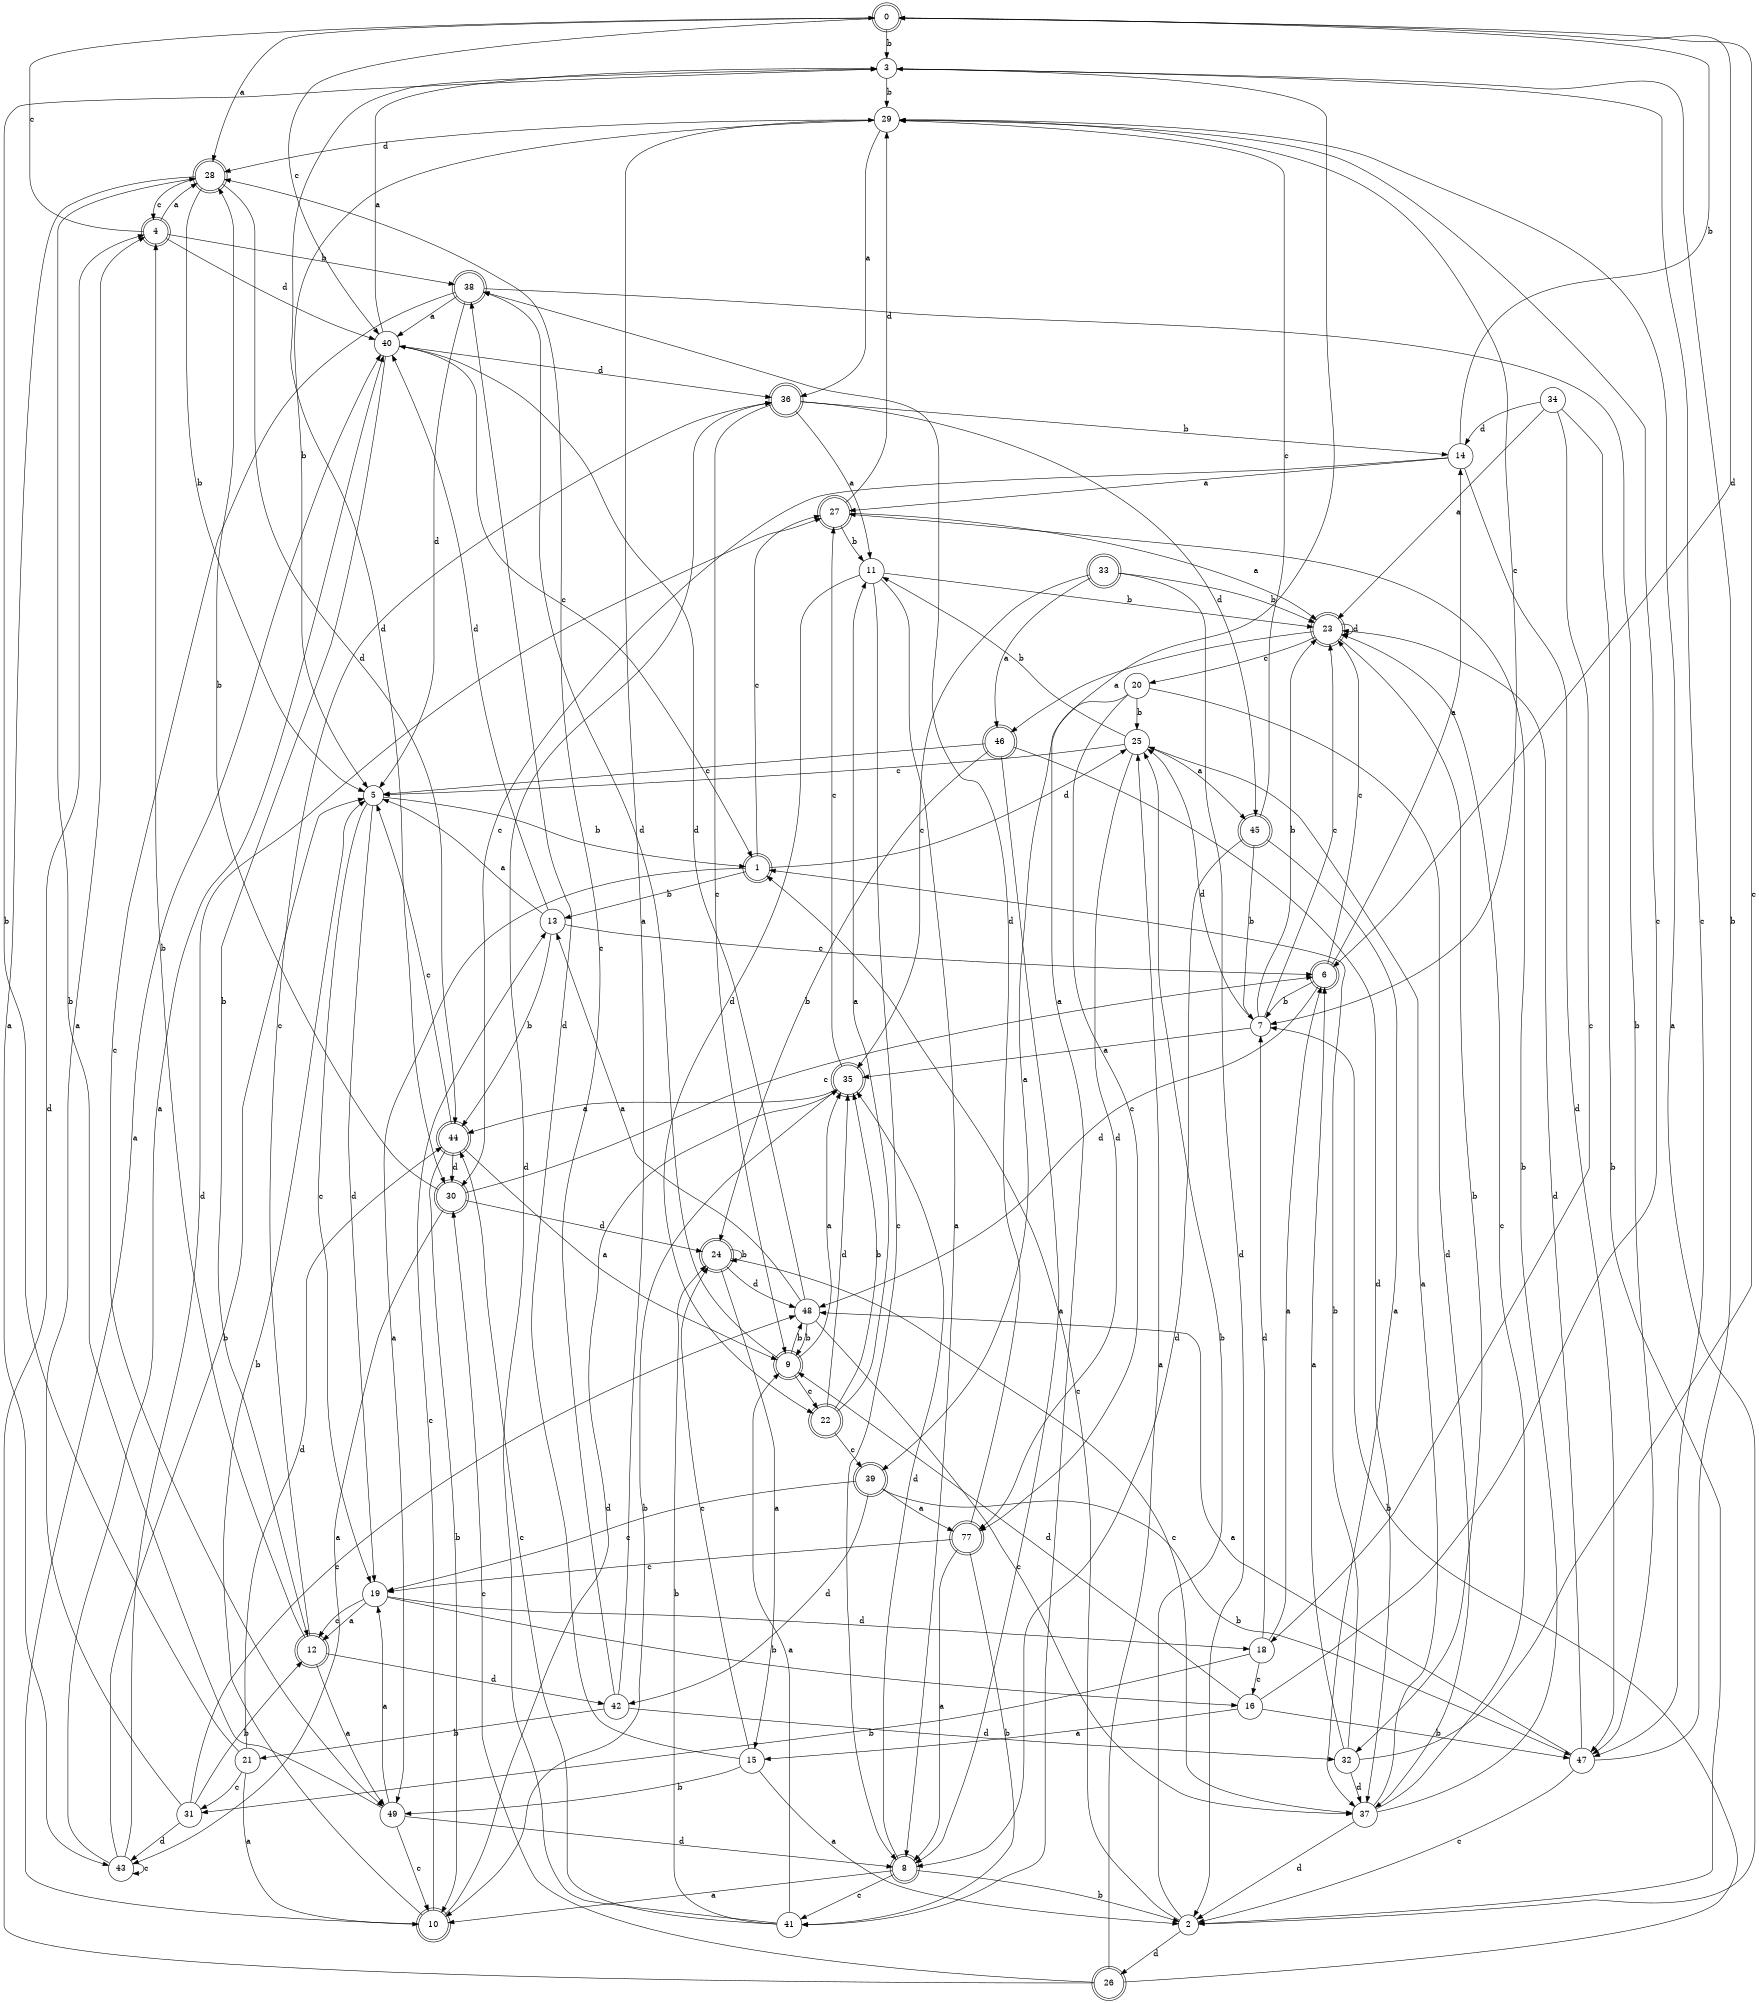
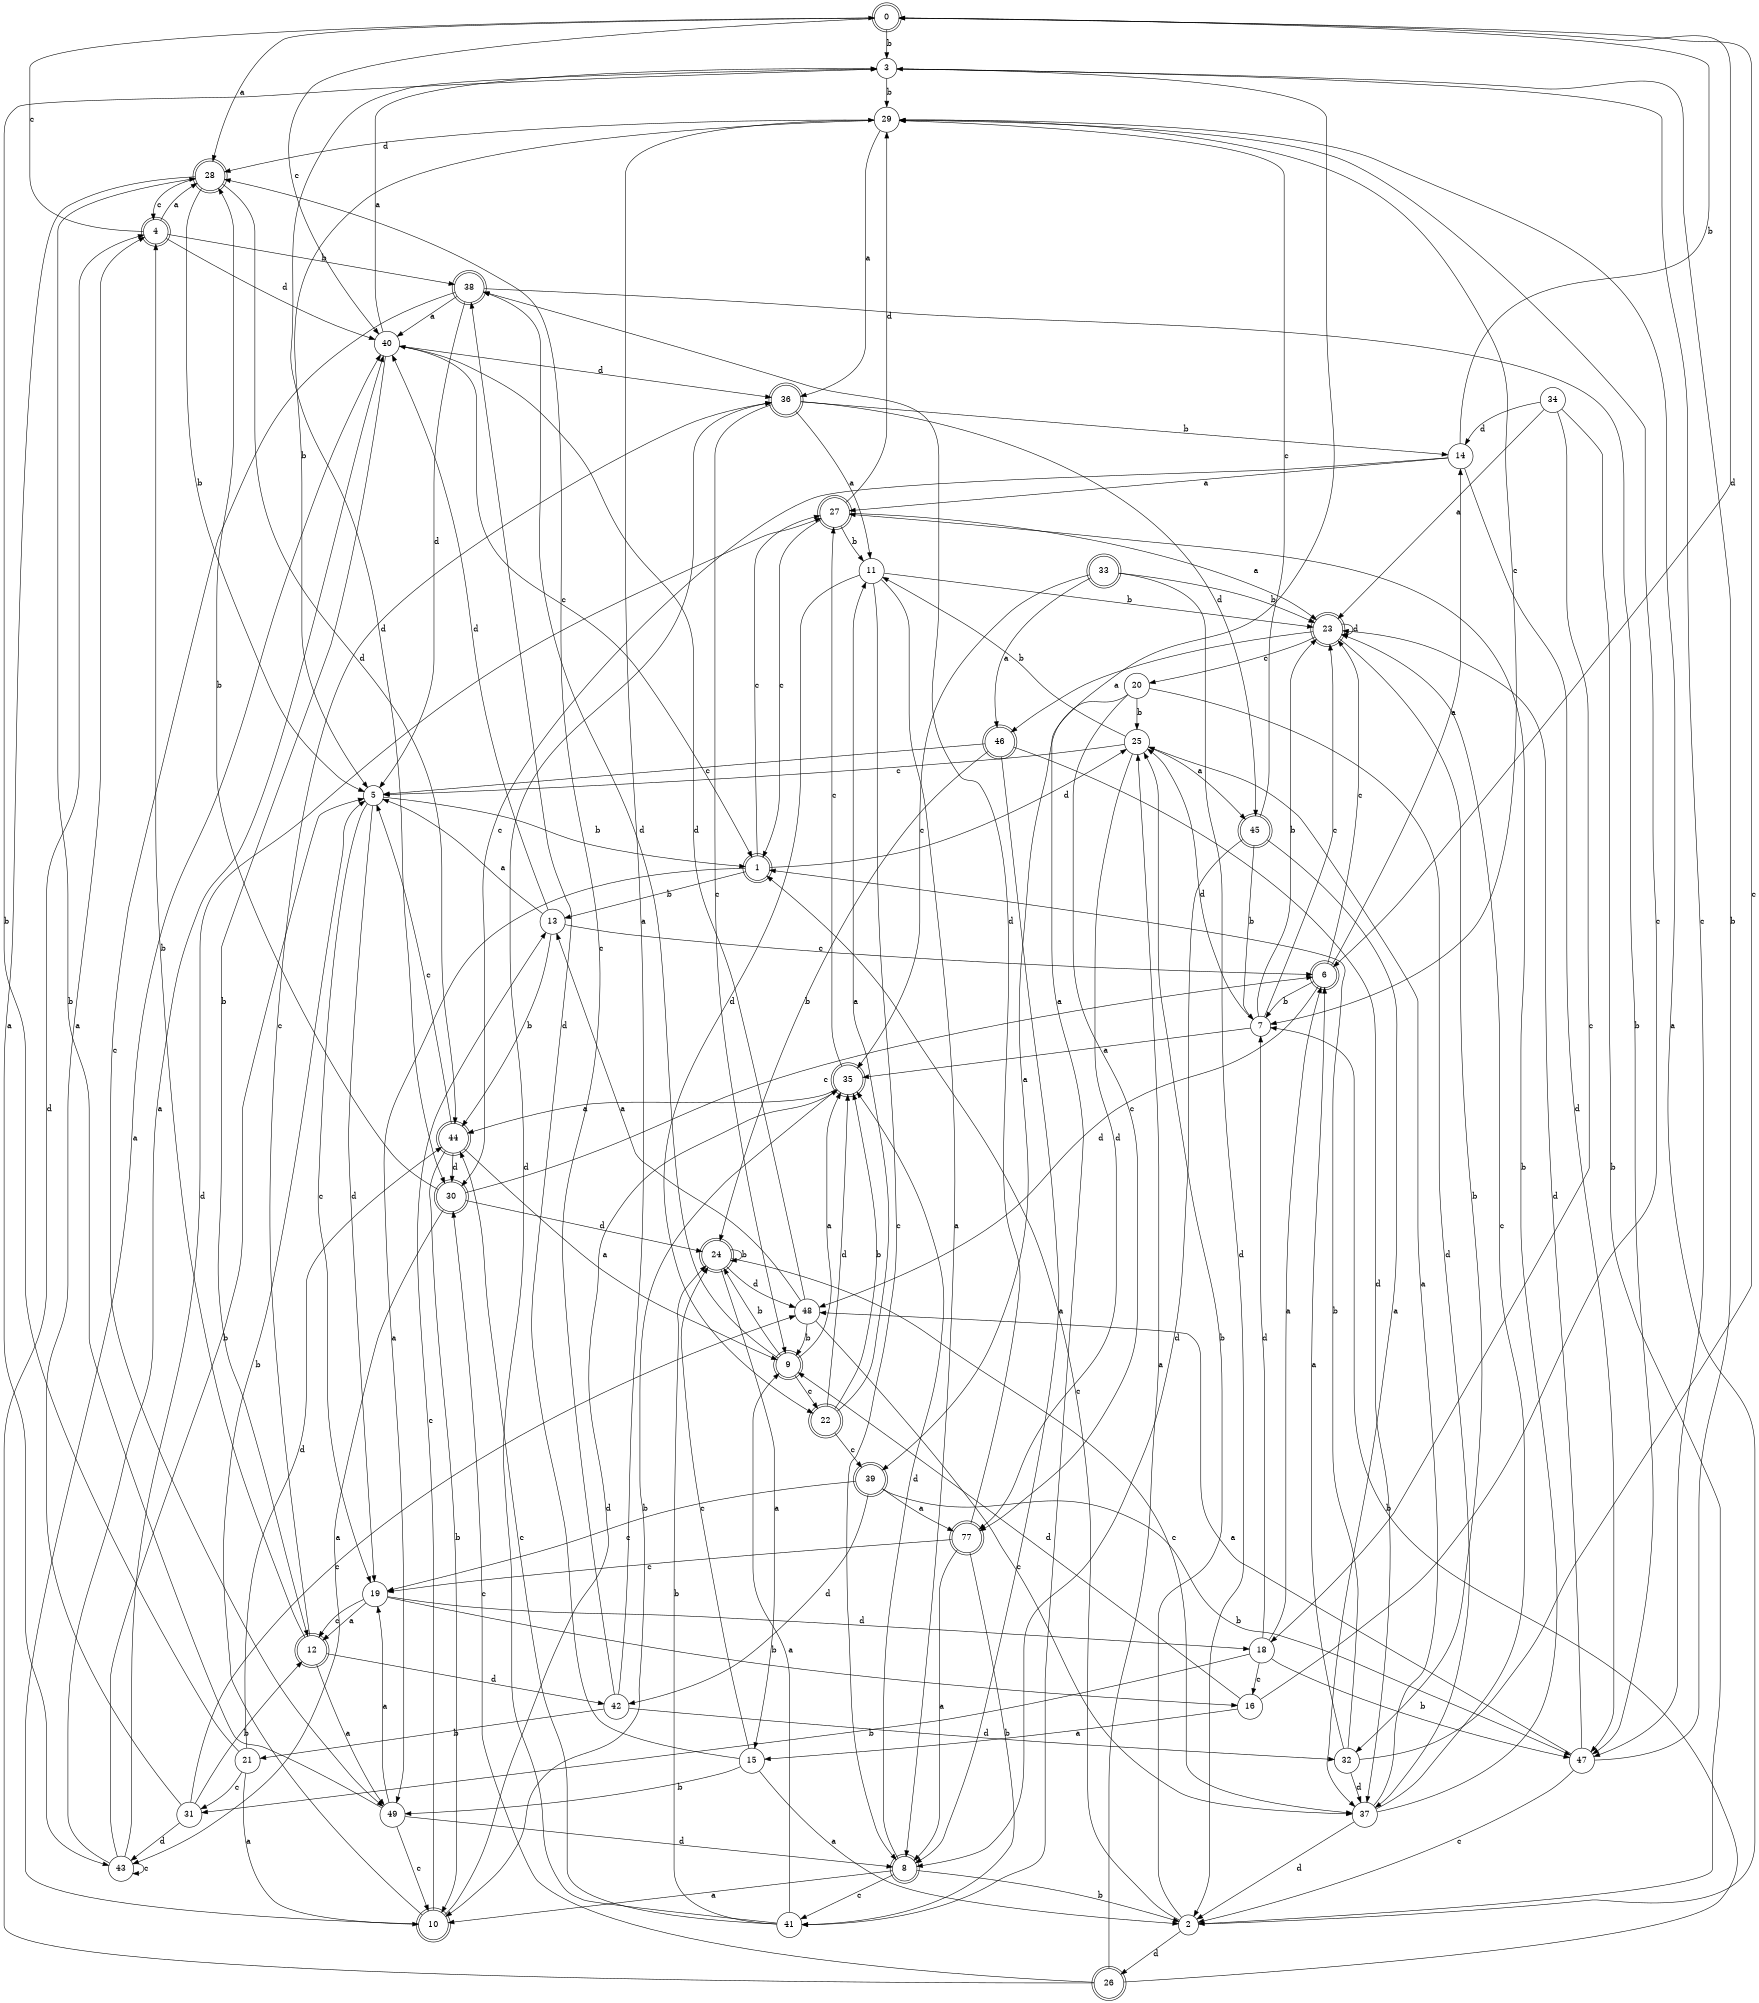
none -> (779, 678)
(795, 1341) -> (753, 1315)
(1413, 1733) -> (1415, 1717)
